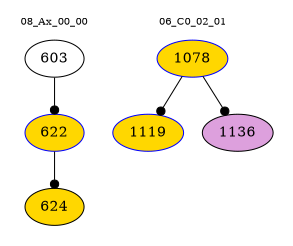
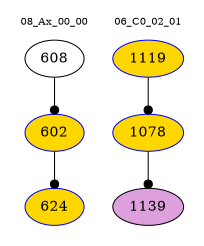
(55, 59) -> (55, 59)
(173, 92) -> (148, 92)
(55, 133) -> (55, 133)
(238, 133) -> (148, 207)
(55, 207) -> (55, 207)
